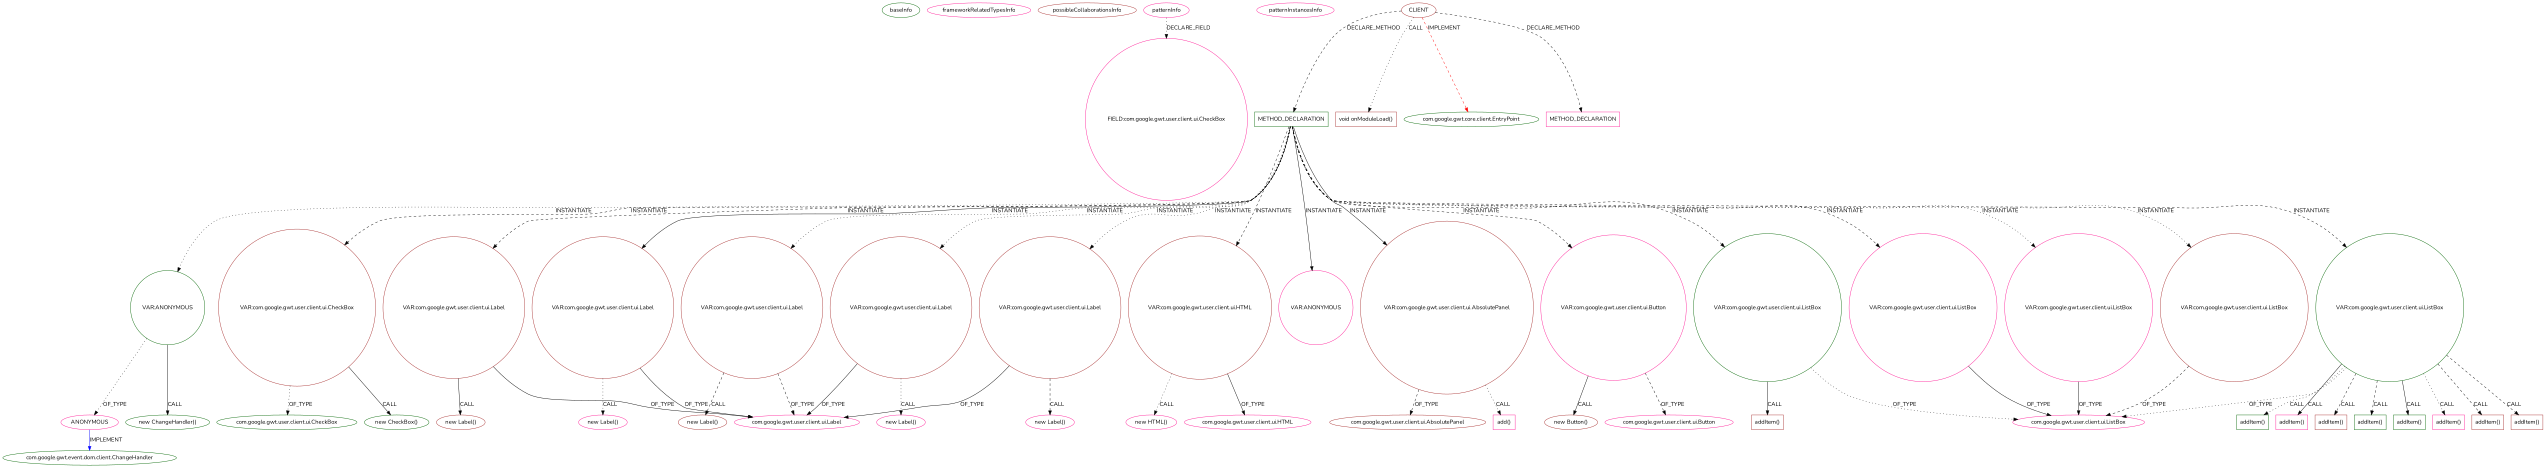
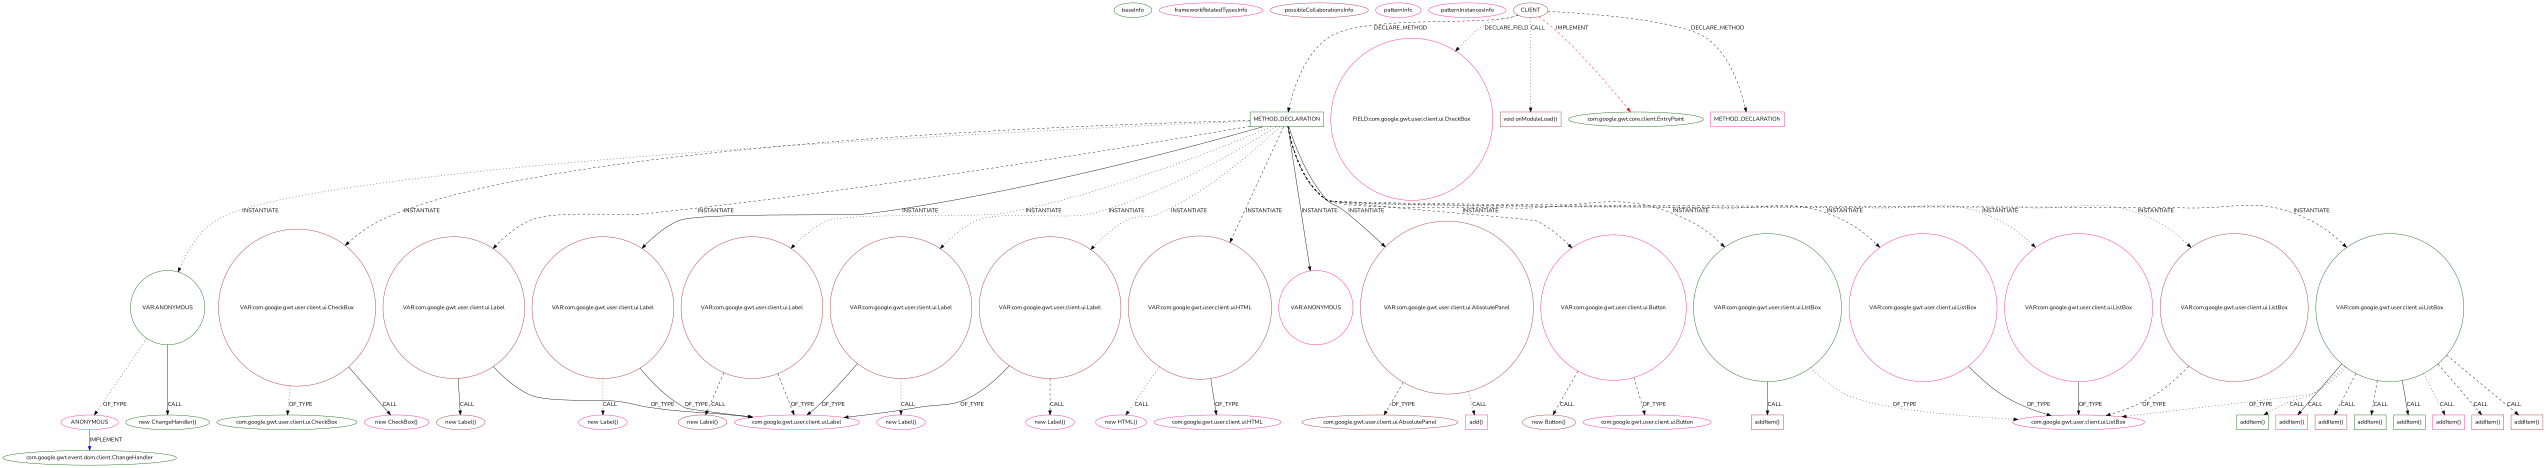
(1166, 26) -> (1484, 25)
(1582, 393) -> (1566, 391)
(397, 422) -> (397, 422)
